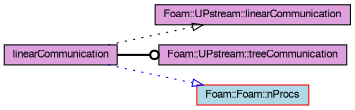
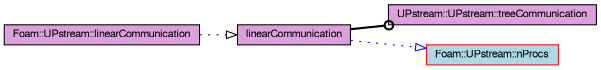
(150, 36) -> (213, 35)
(253, 55) -> (492, 15)
(253, 95) -> (492, 55)
